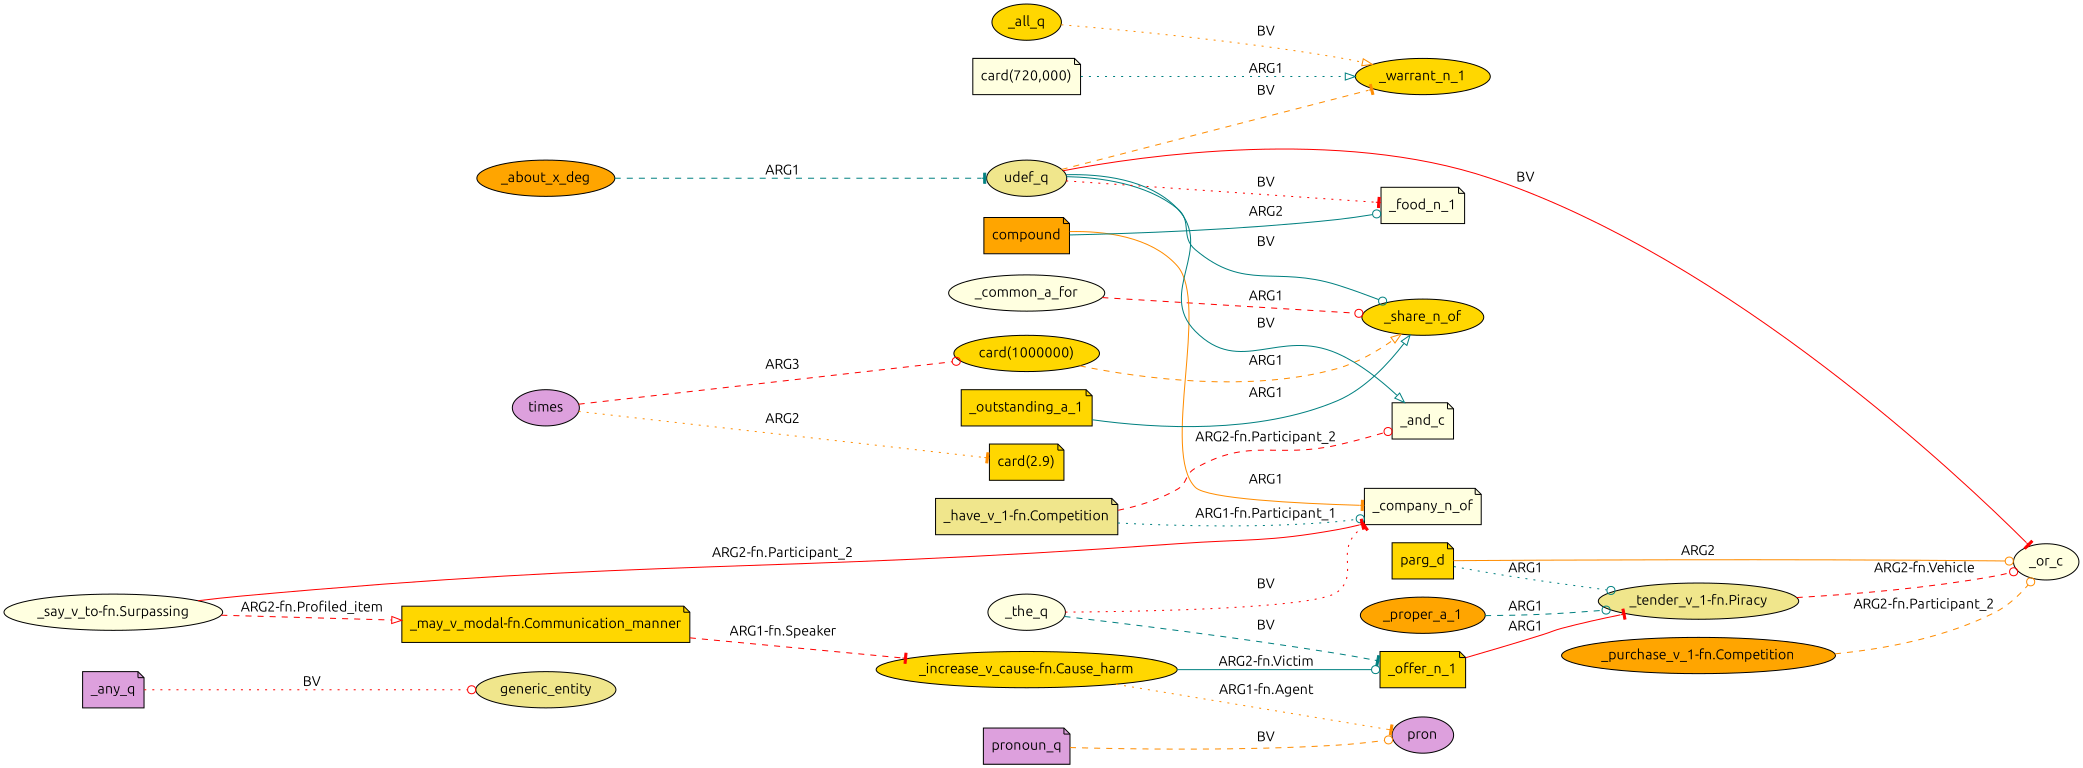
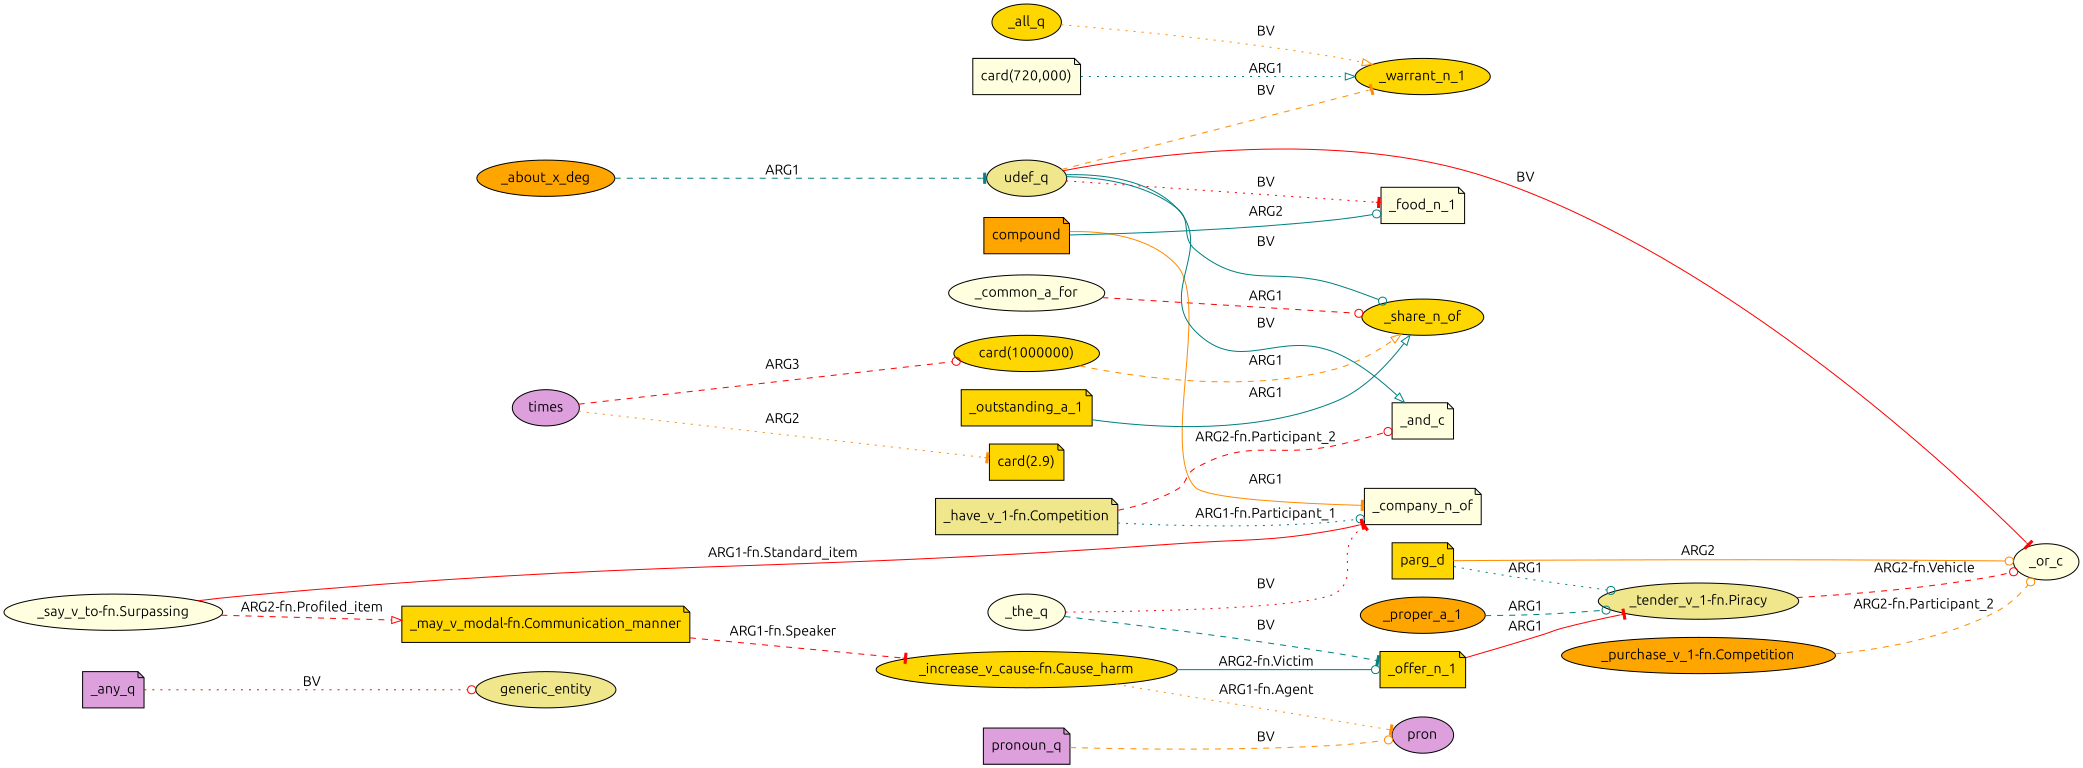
(783, 553) -> (783, 553)
